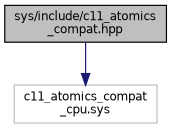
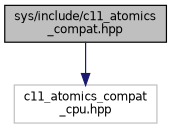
(86, 104) -> (86, 104)
